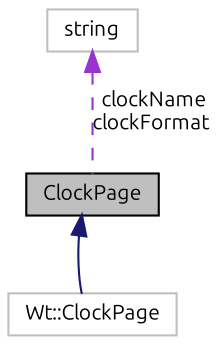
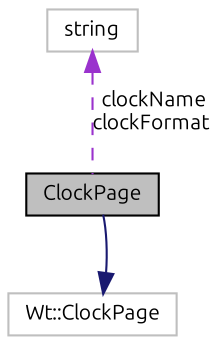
(79, 265) -> (106, 244)
